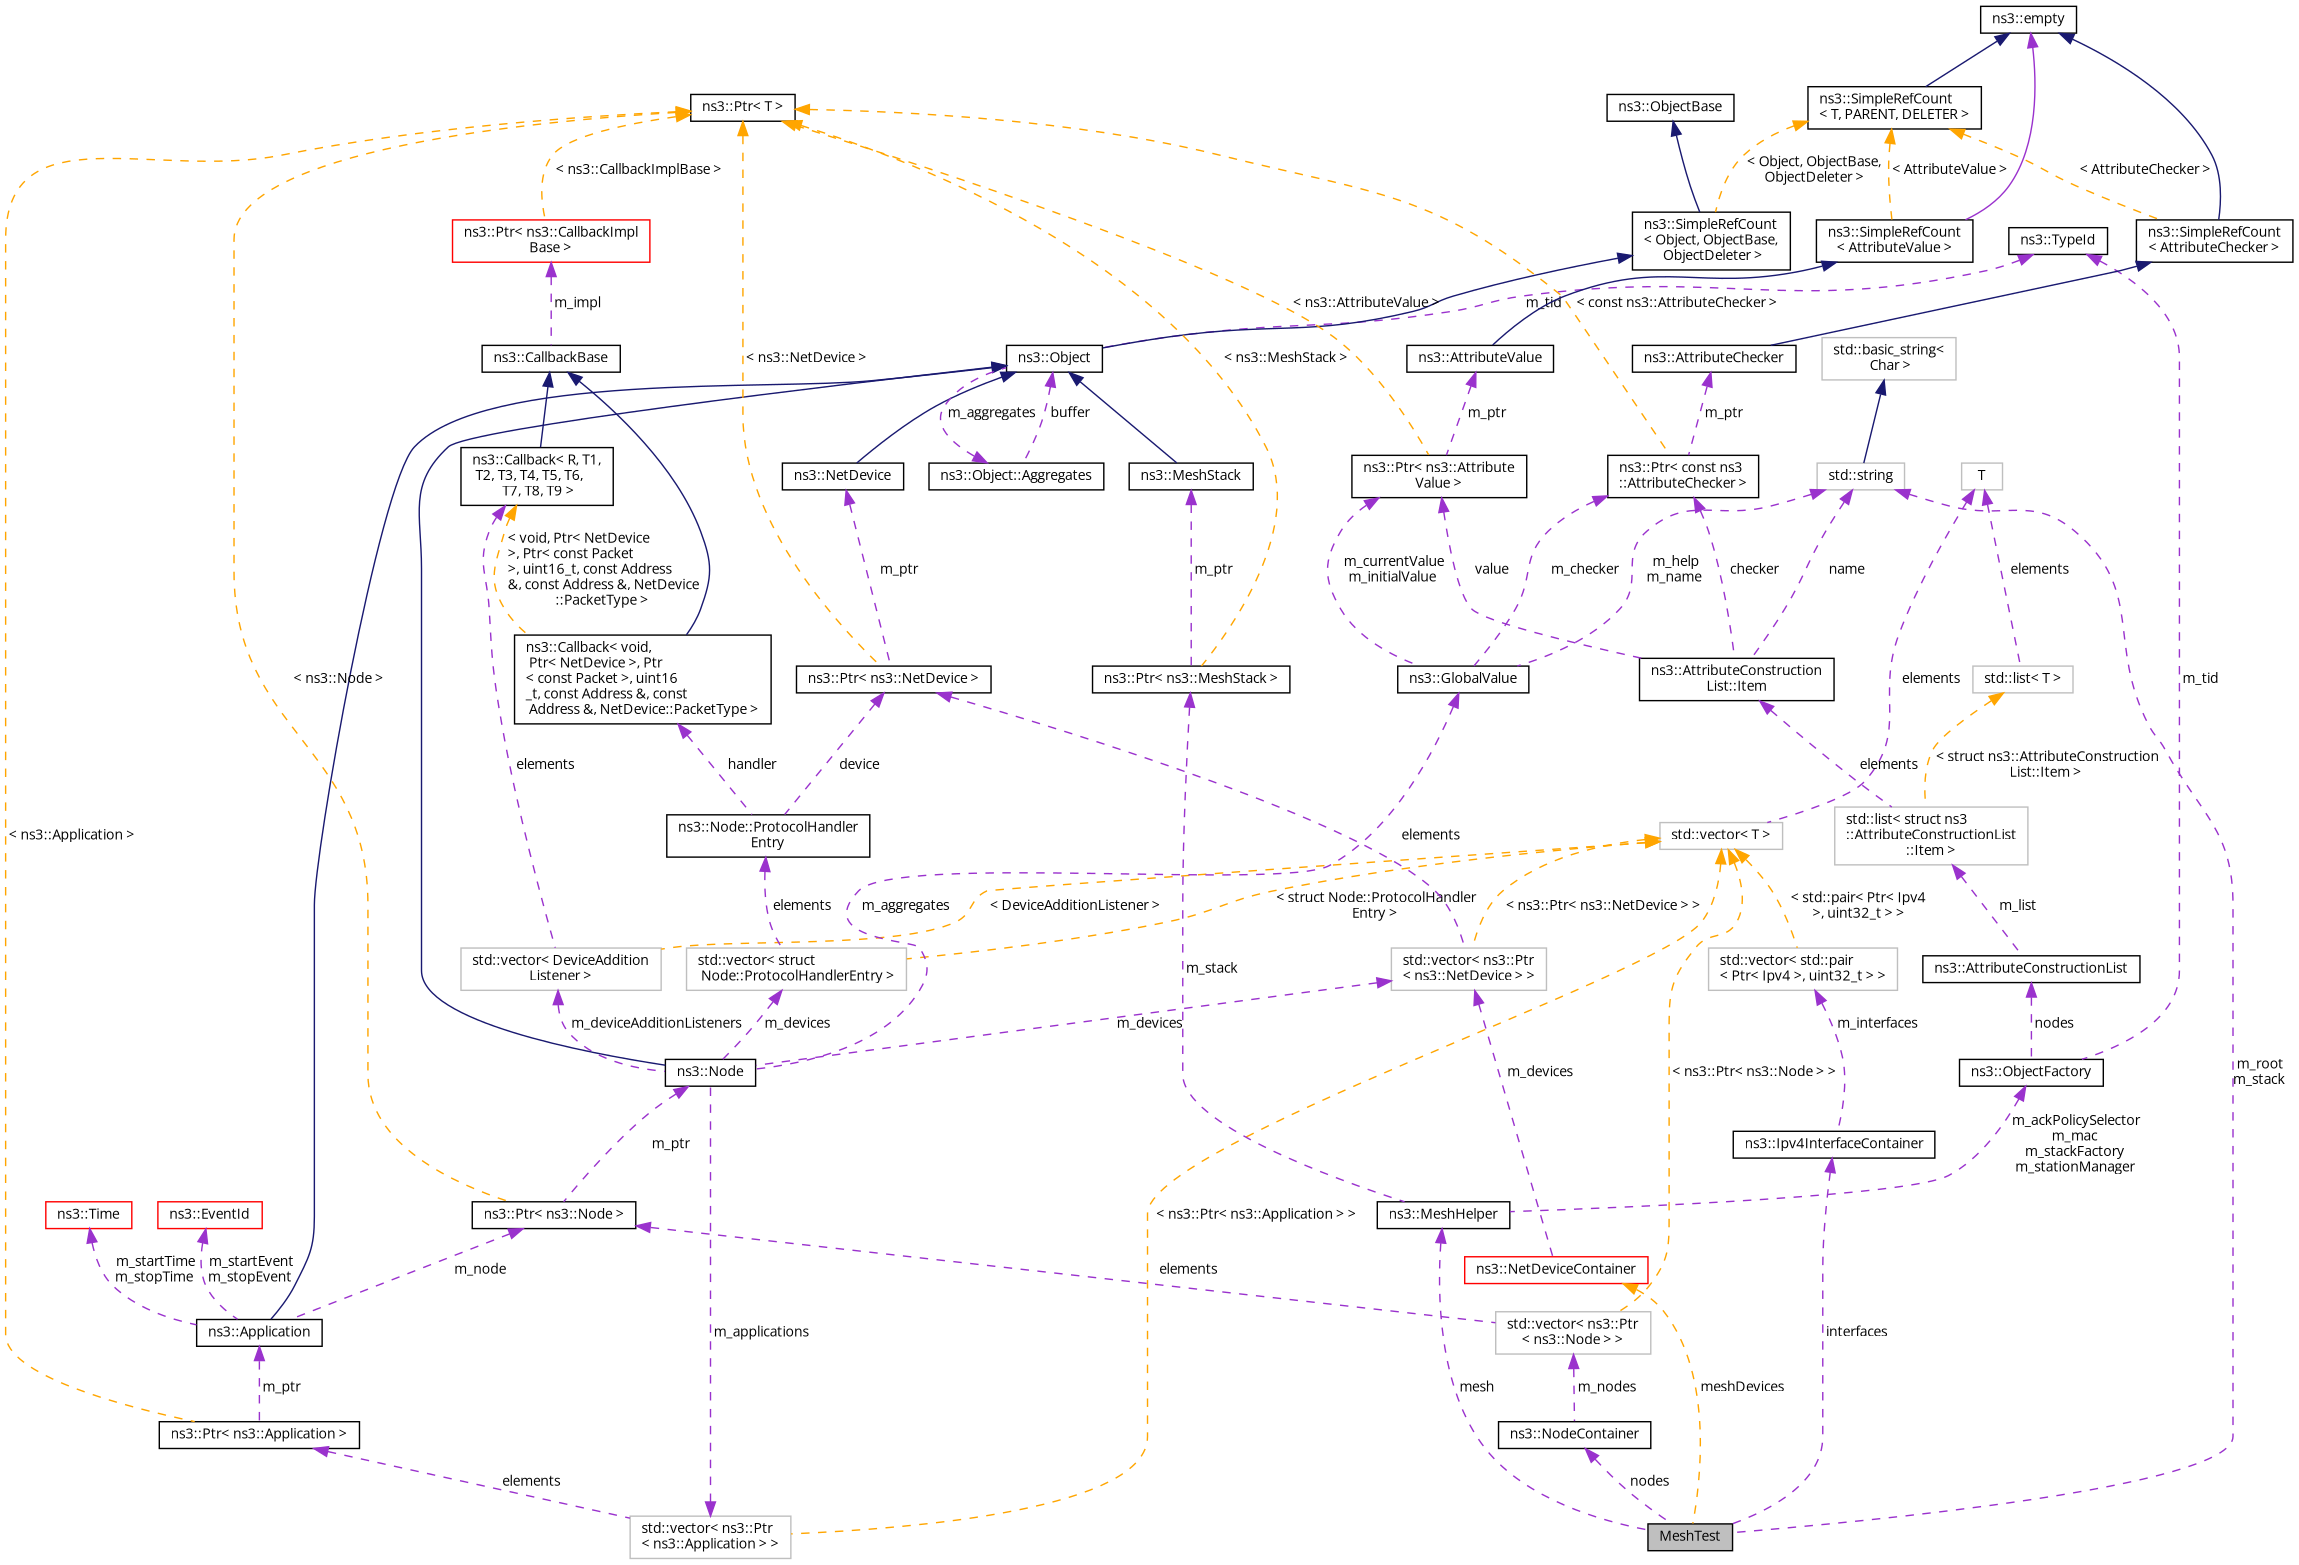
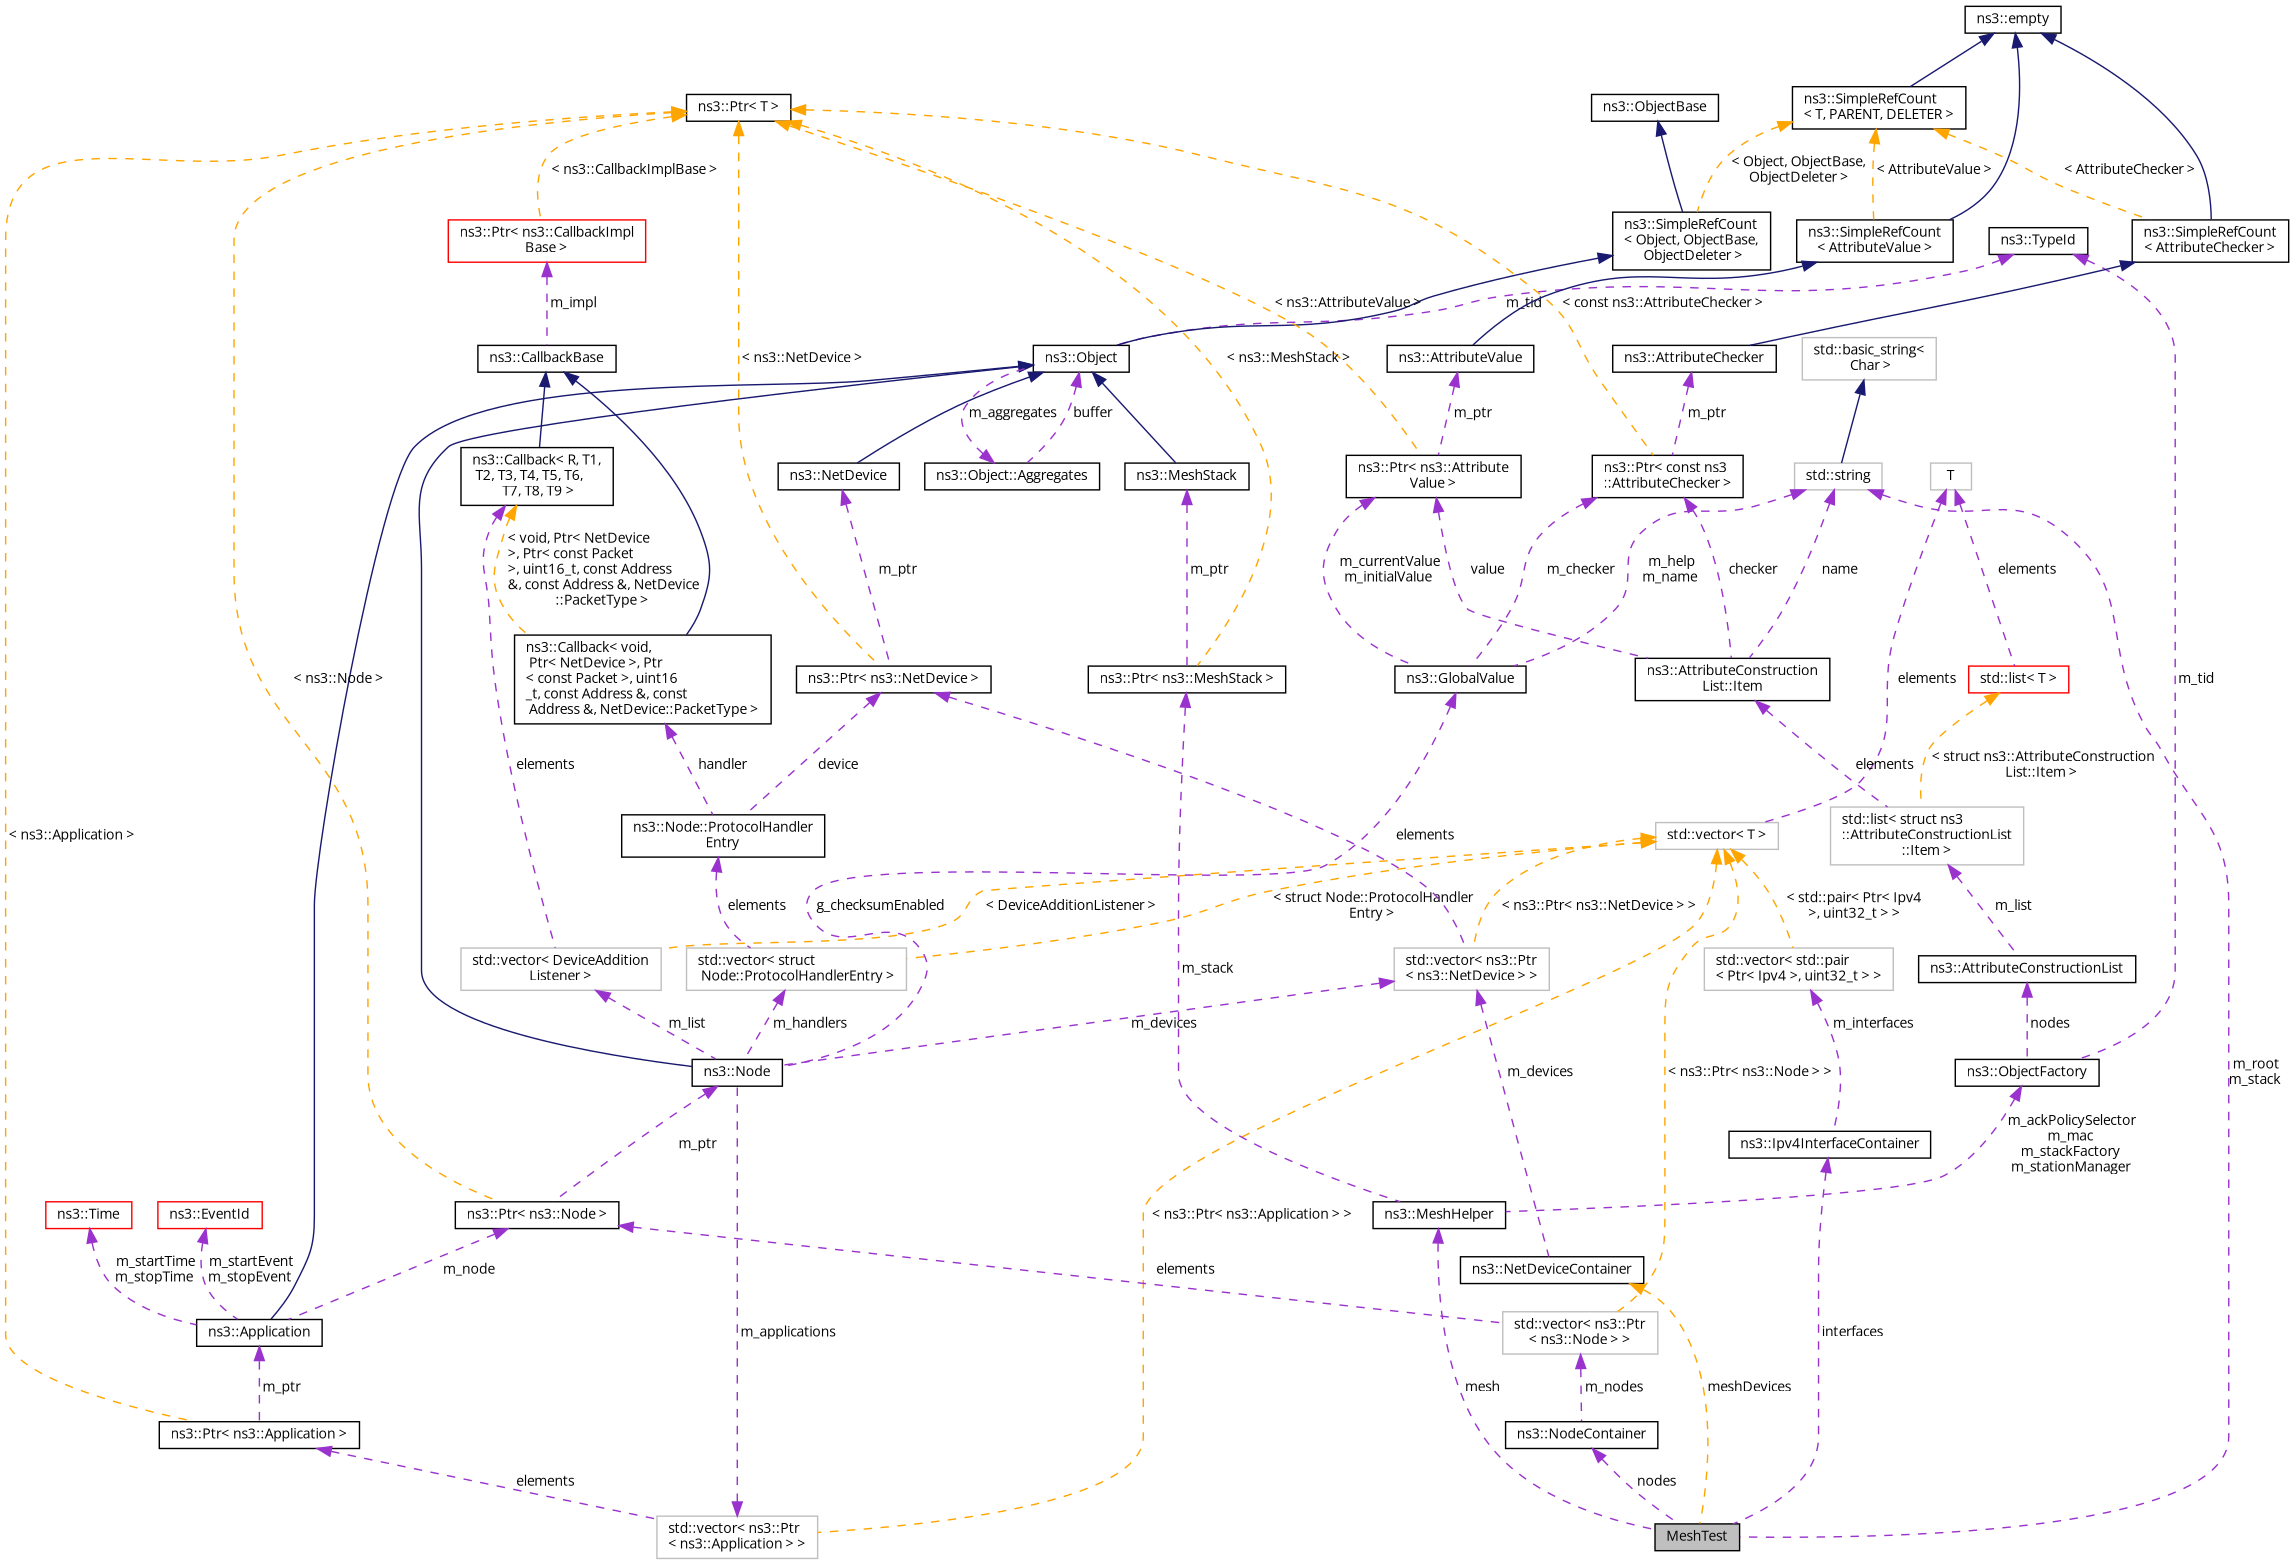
(2027, 146) -> (2012, 146)
(2023, 679) -> (2019, 679)
(904, 906) -> (880, 906)
(656, 1024) -> (686, 1024)
(796, 1024) -> (808, 1024)
(1556, 1270) -> (1552, 1270)
